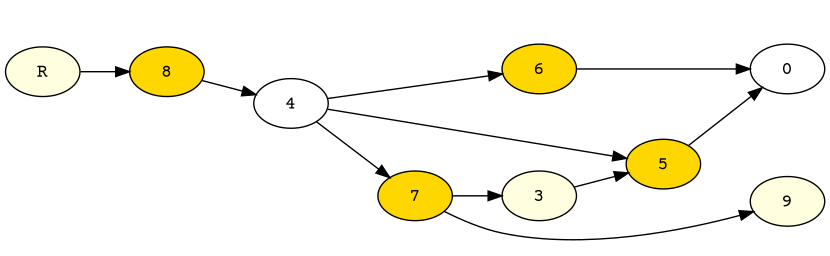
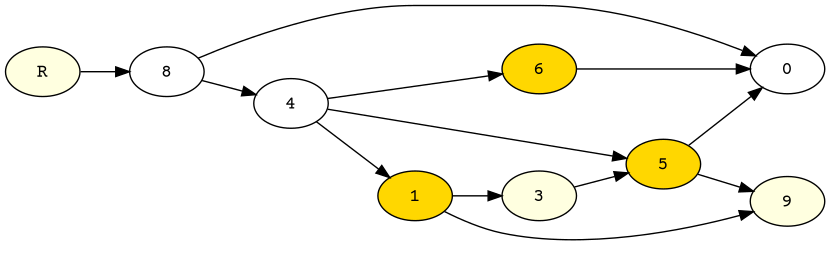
none -> (469, 6)
(167, 72) -> (167, 72)
none -> (719, 181)
(415, 196) -> (415, 196)
